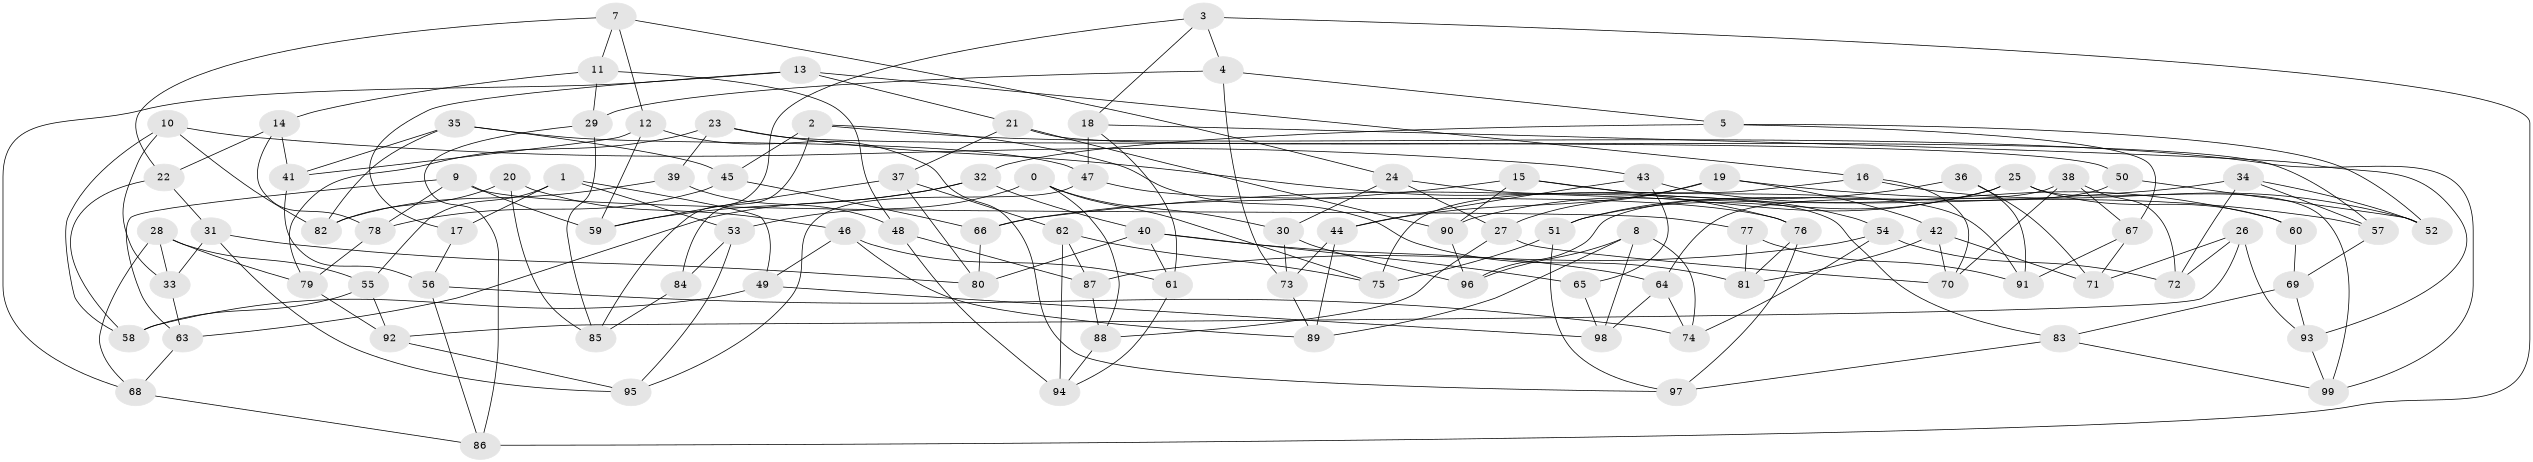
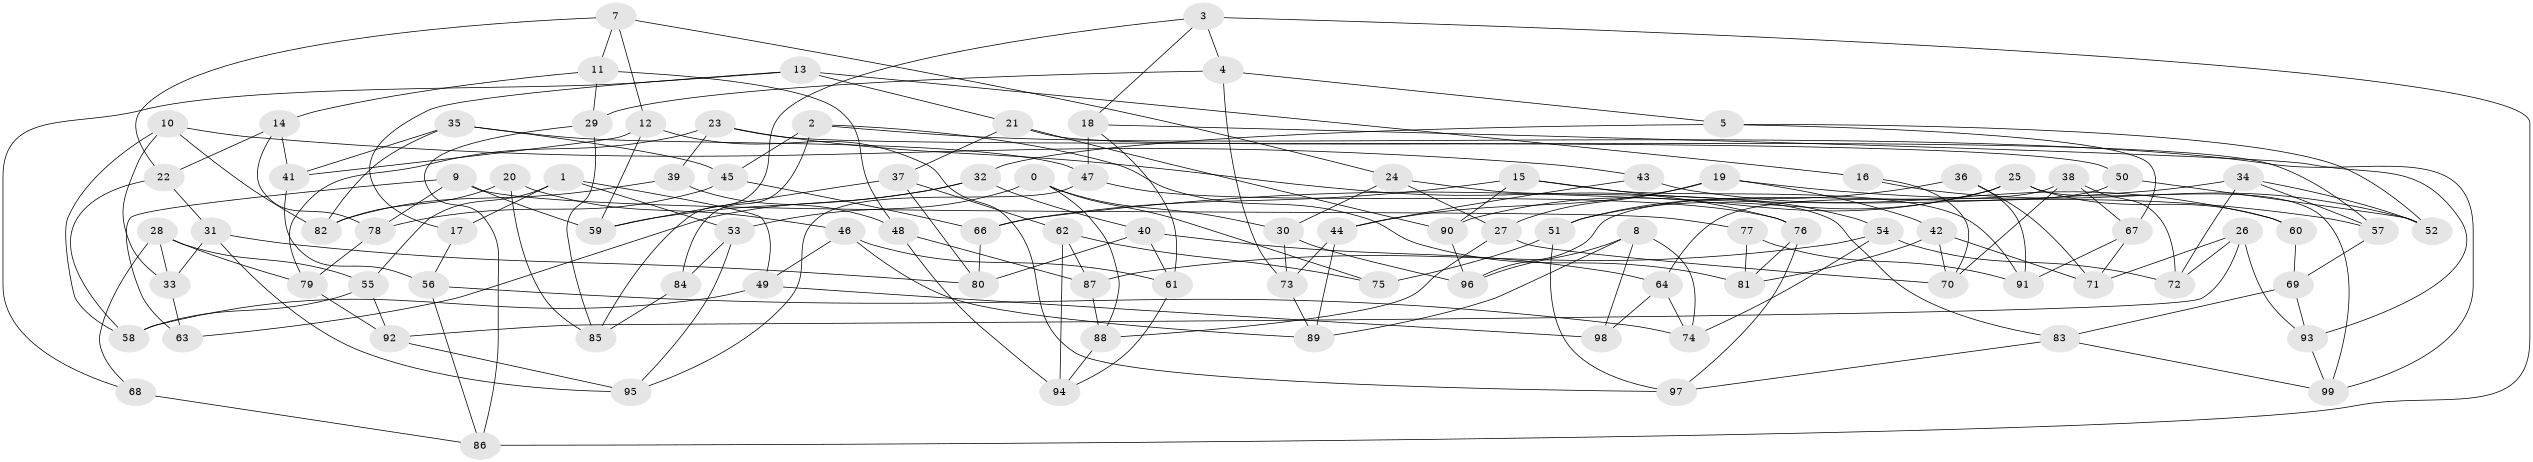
(1597, 193) -> none
(1580, 285) -> none
(159, 365) -> none
